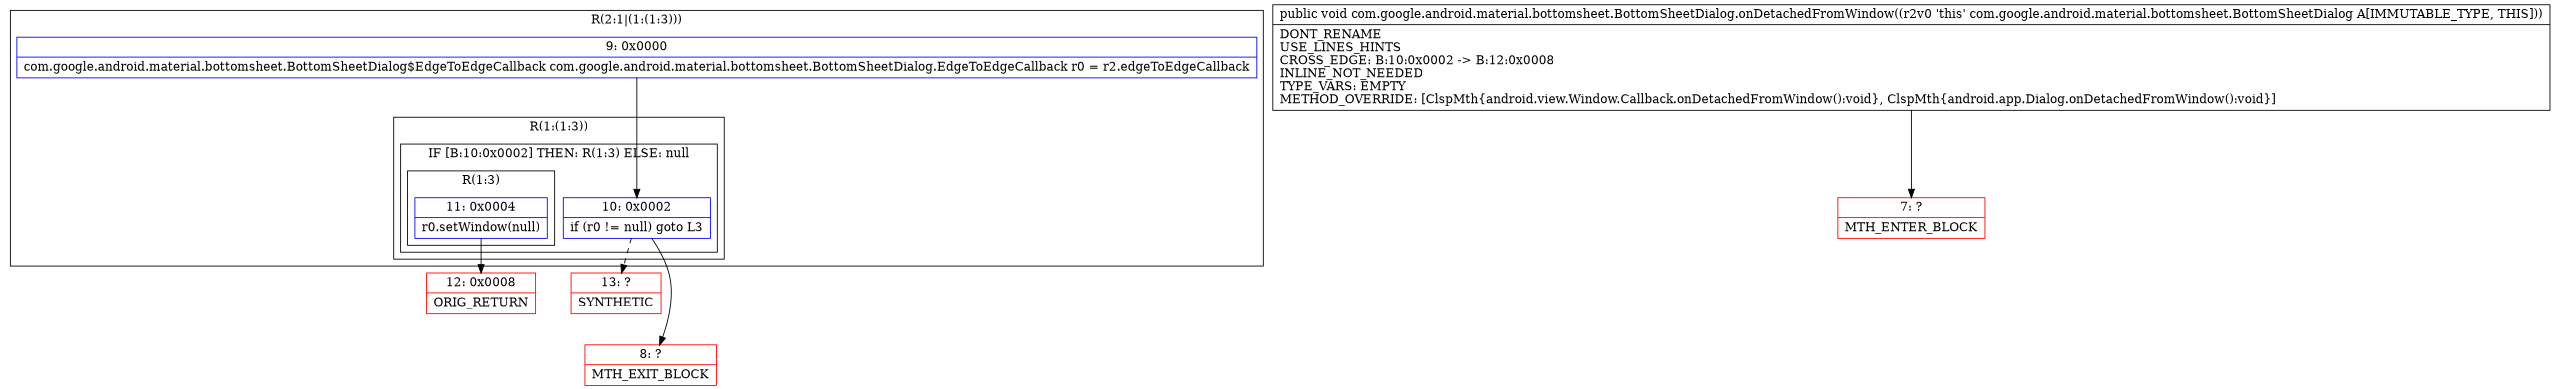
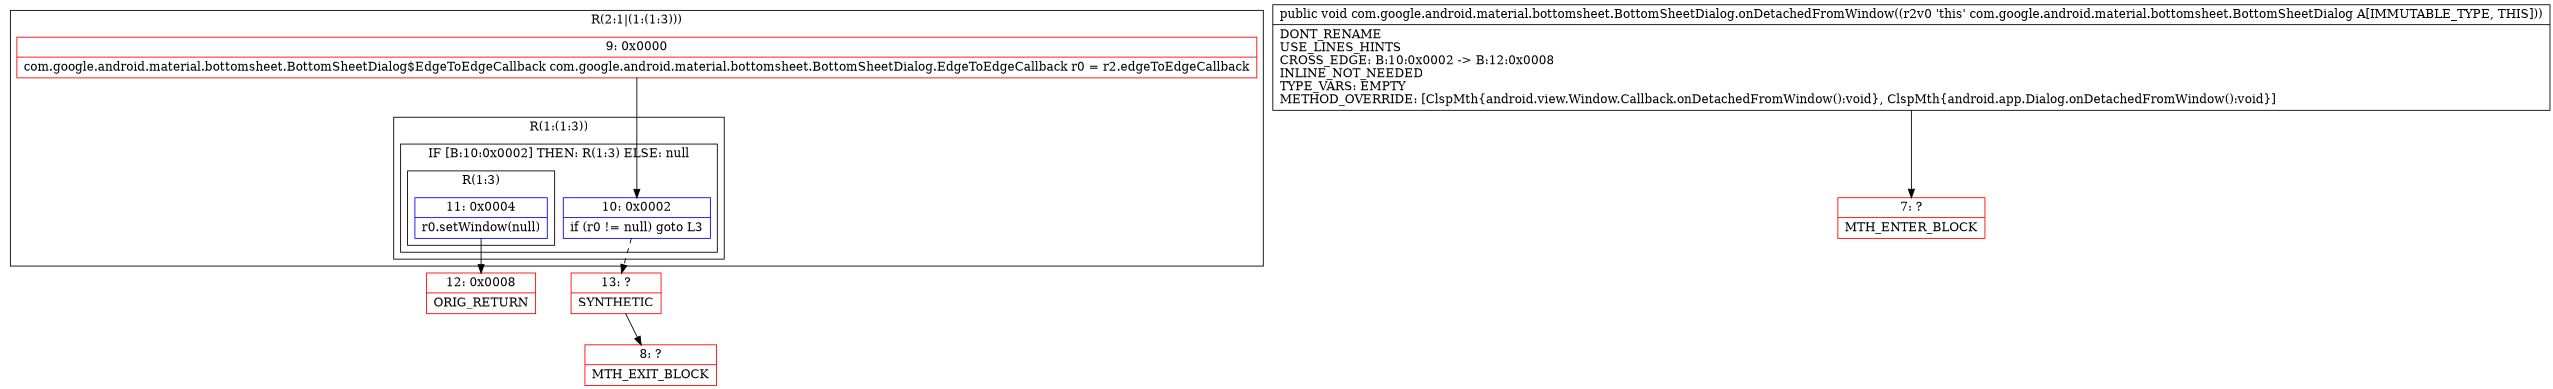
(637, 58) -> (637, 58)
(671, 286) -> (631, 325)
